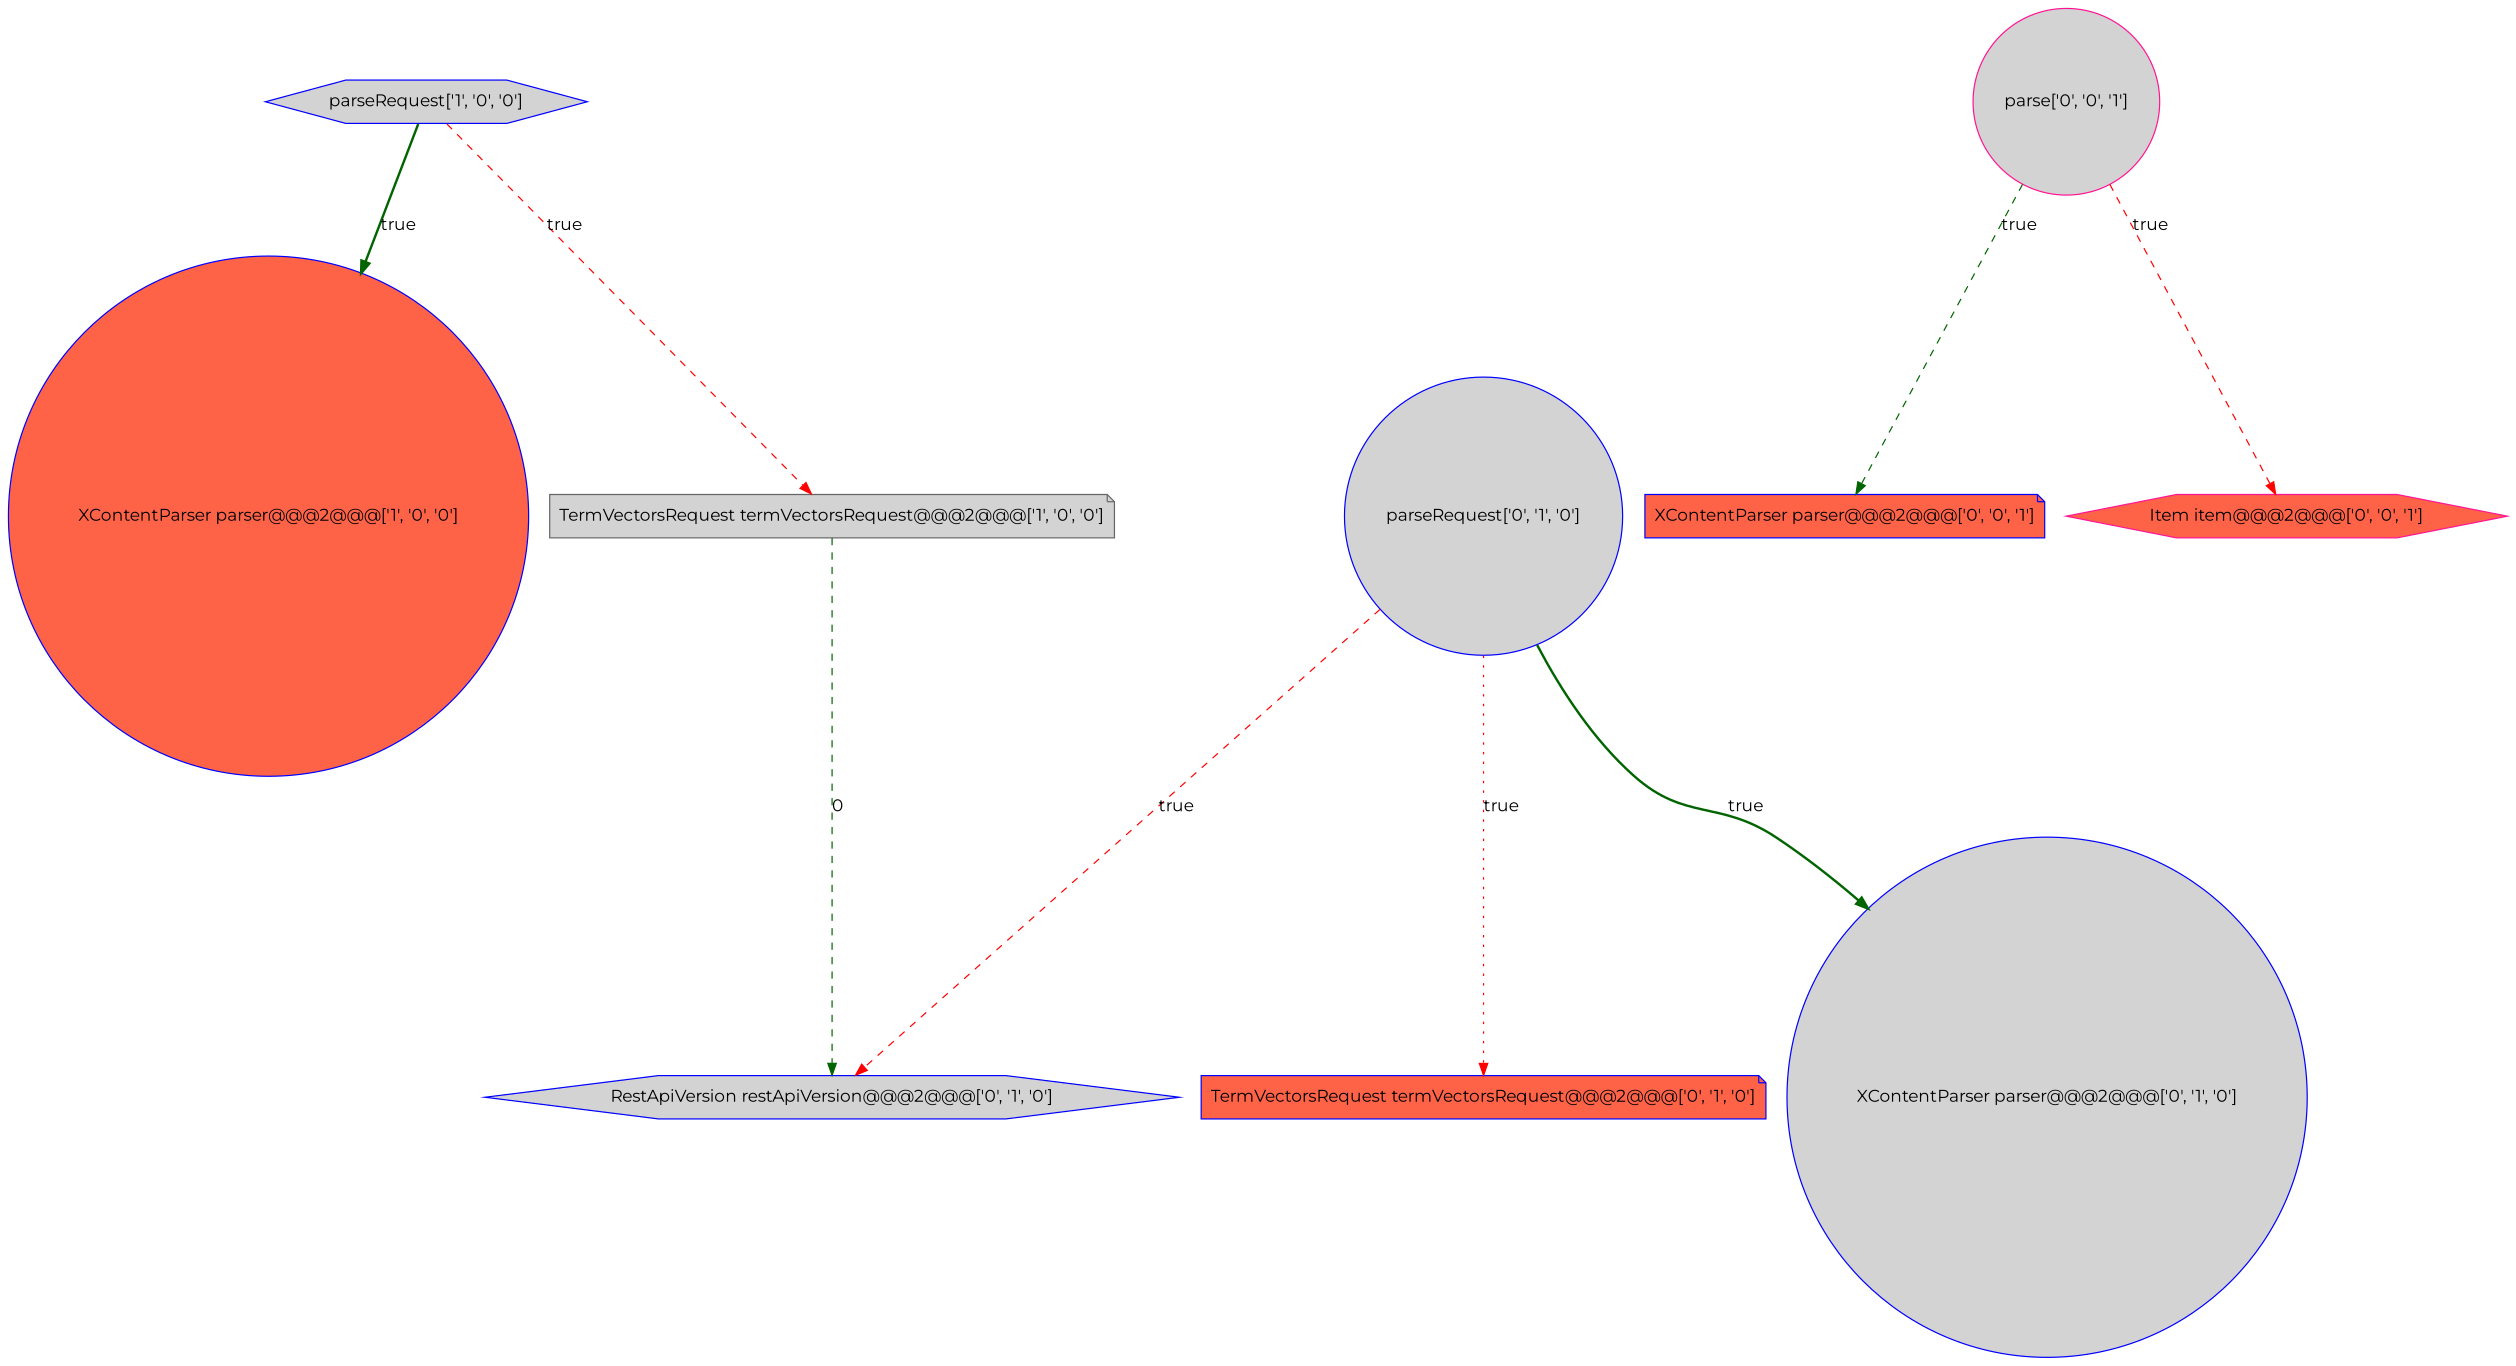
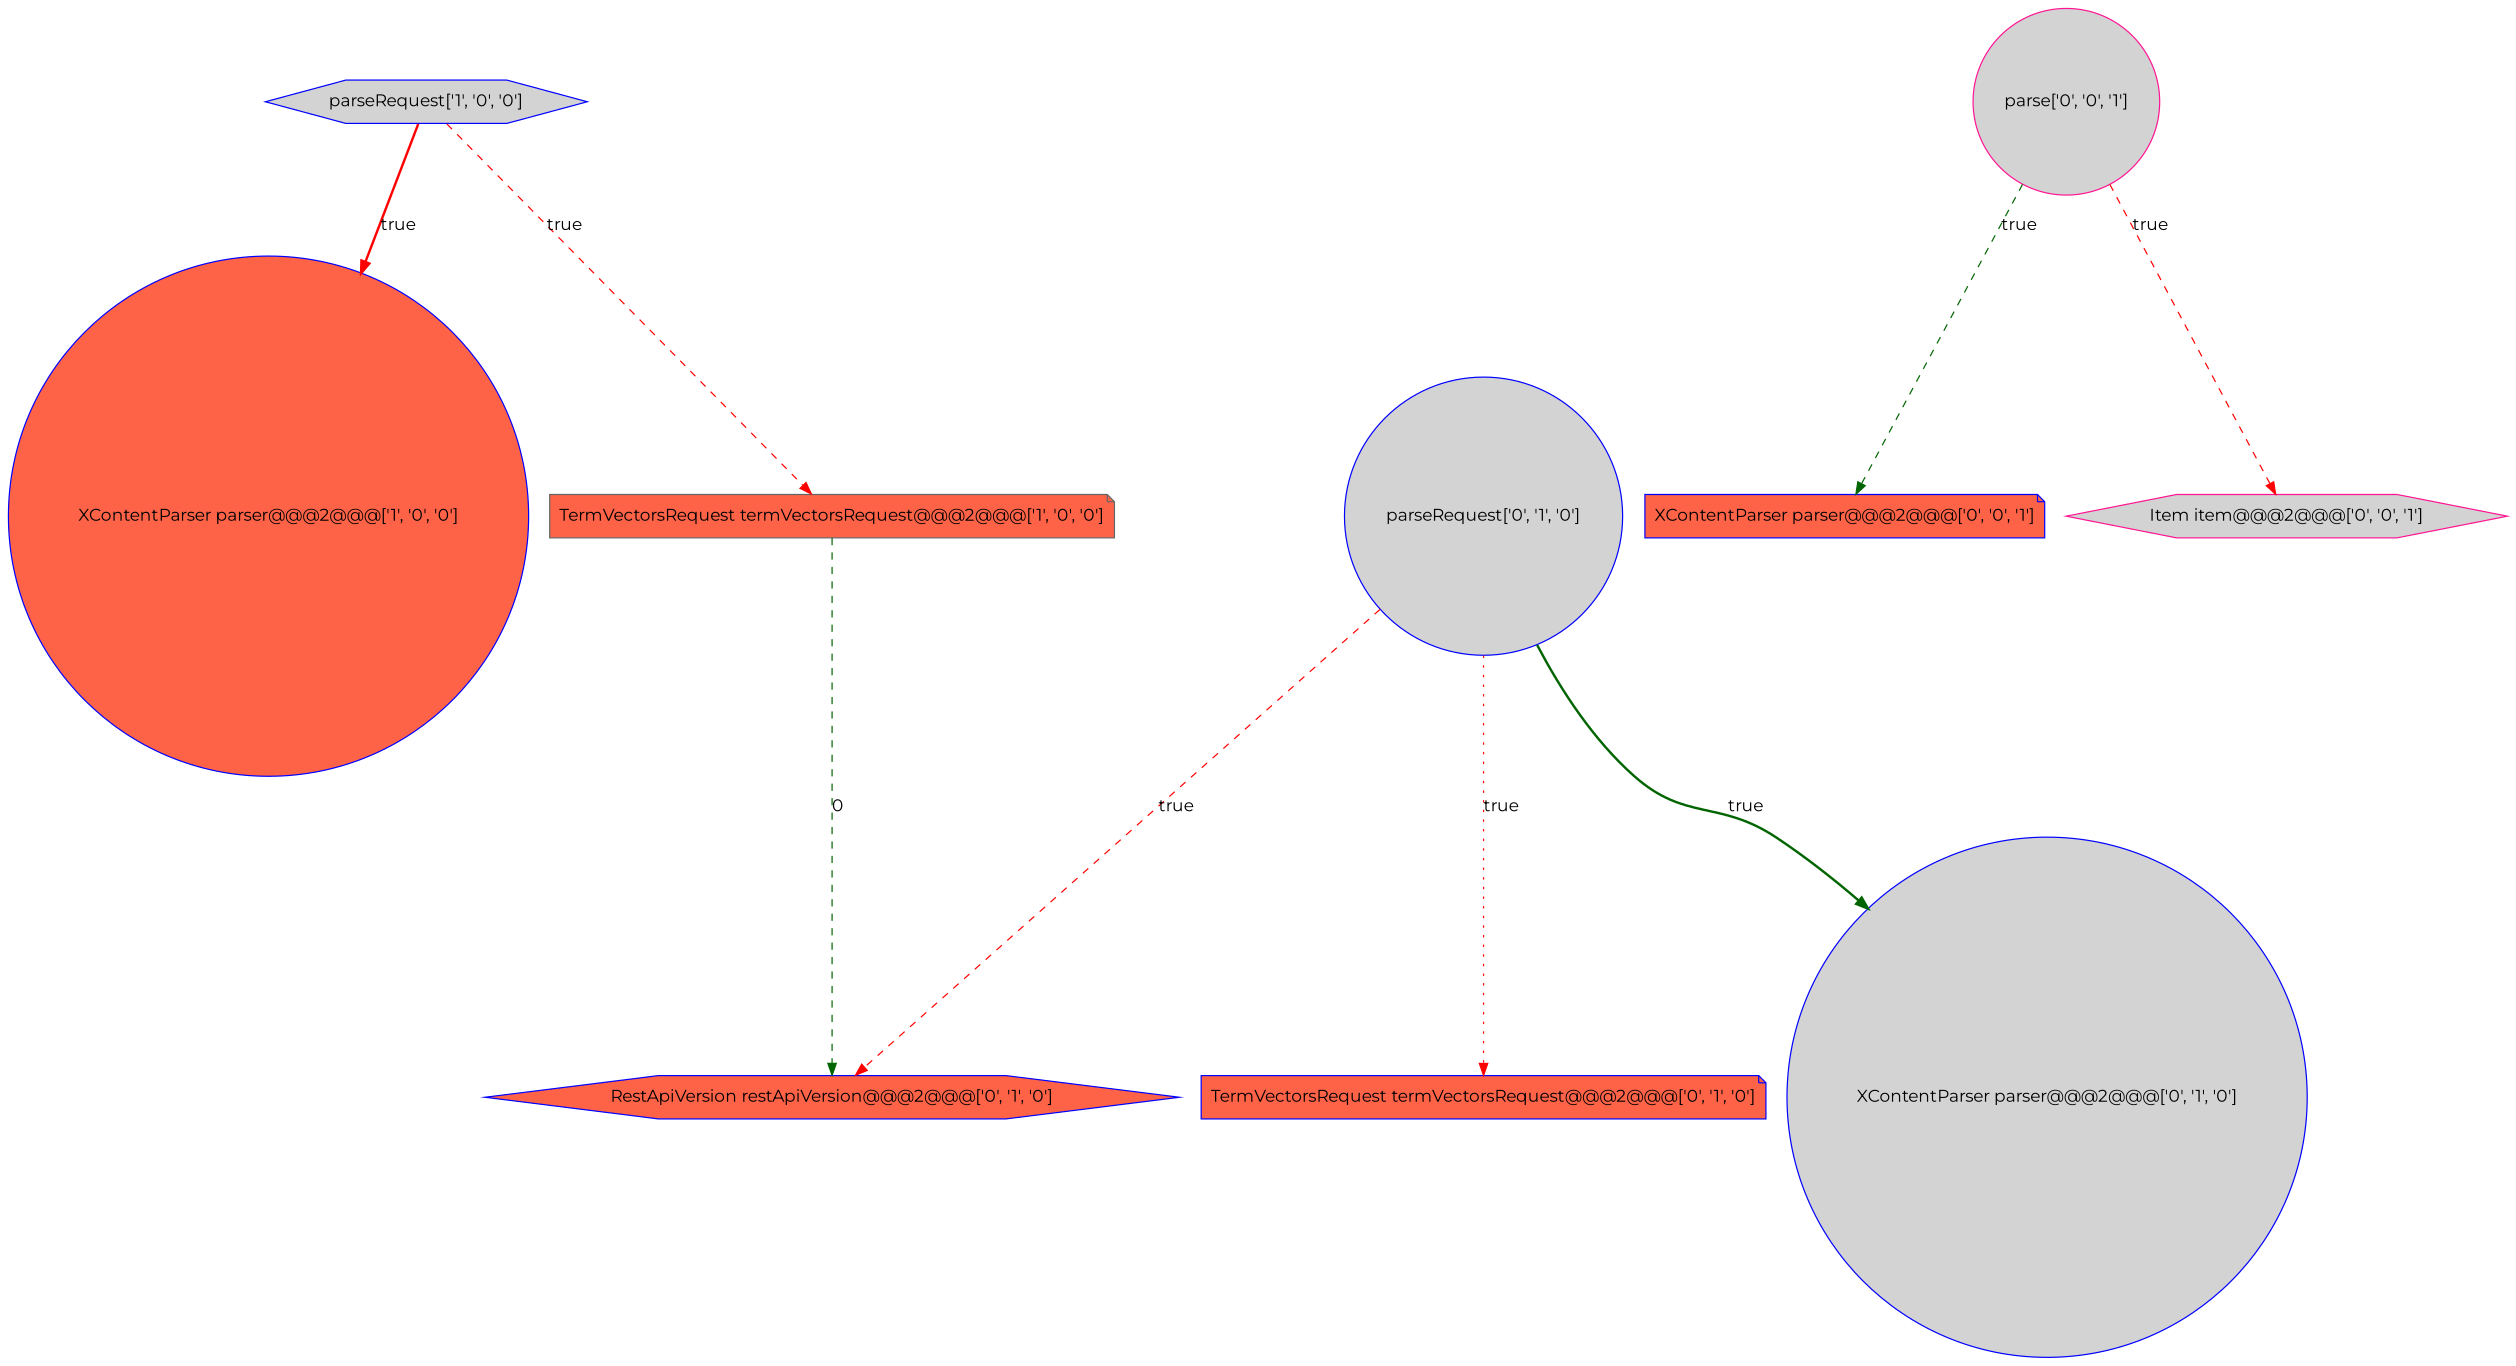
(392, 193) -> (392, 193)
(832, 516) -> (832, 516)
(2287, 516) -> (2287, 516)
(832, 1097) -> (832, 1097)
